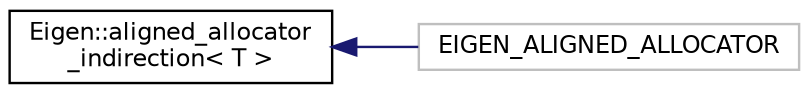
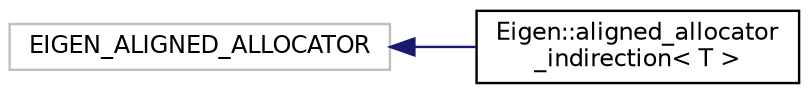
(388, 47) -> (445, 47)
